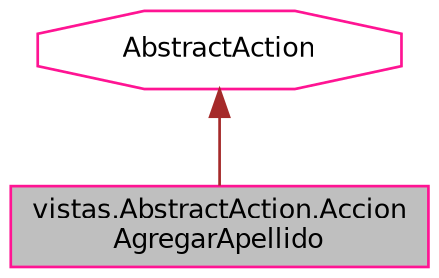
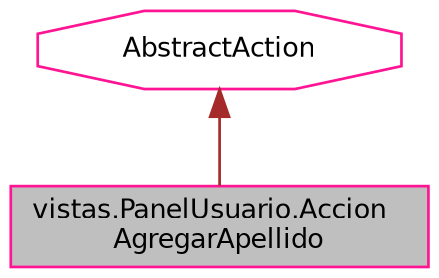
(220, 227) -> (220, 227)
